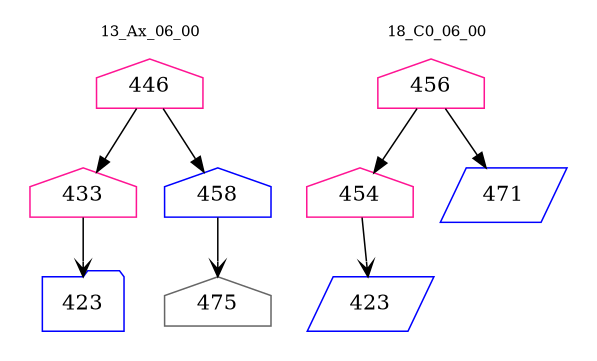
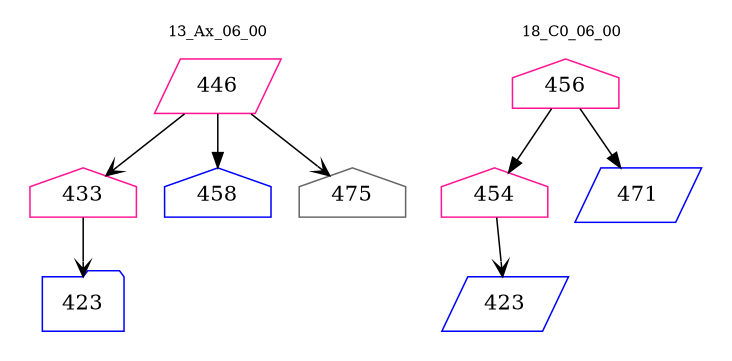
(150, 86) -> (218, 86)
(121, 134) -> (151, 140)
(218, 239) -> (284, 140)
